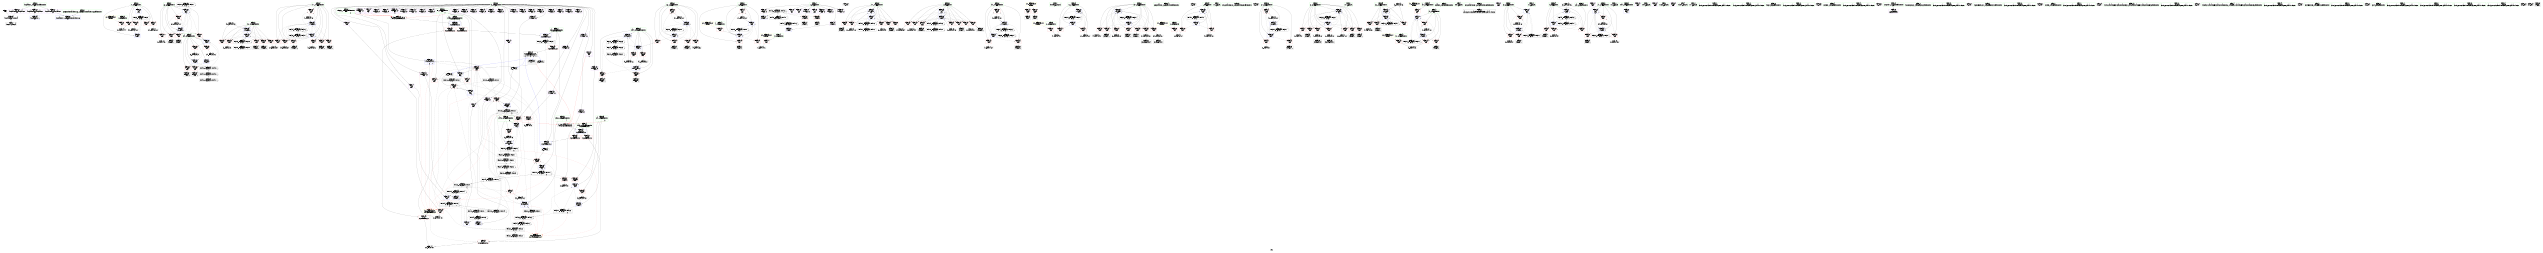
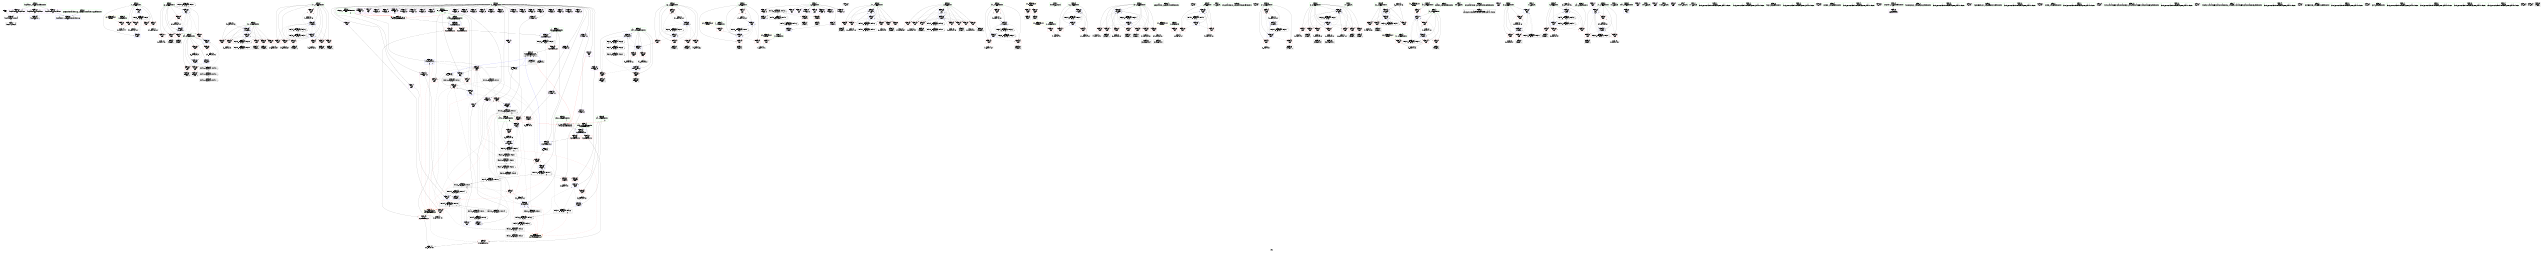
(922, 25) -> (922, 25)
